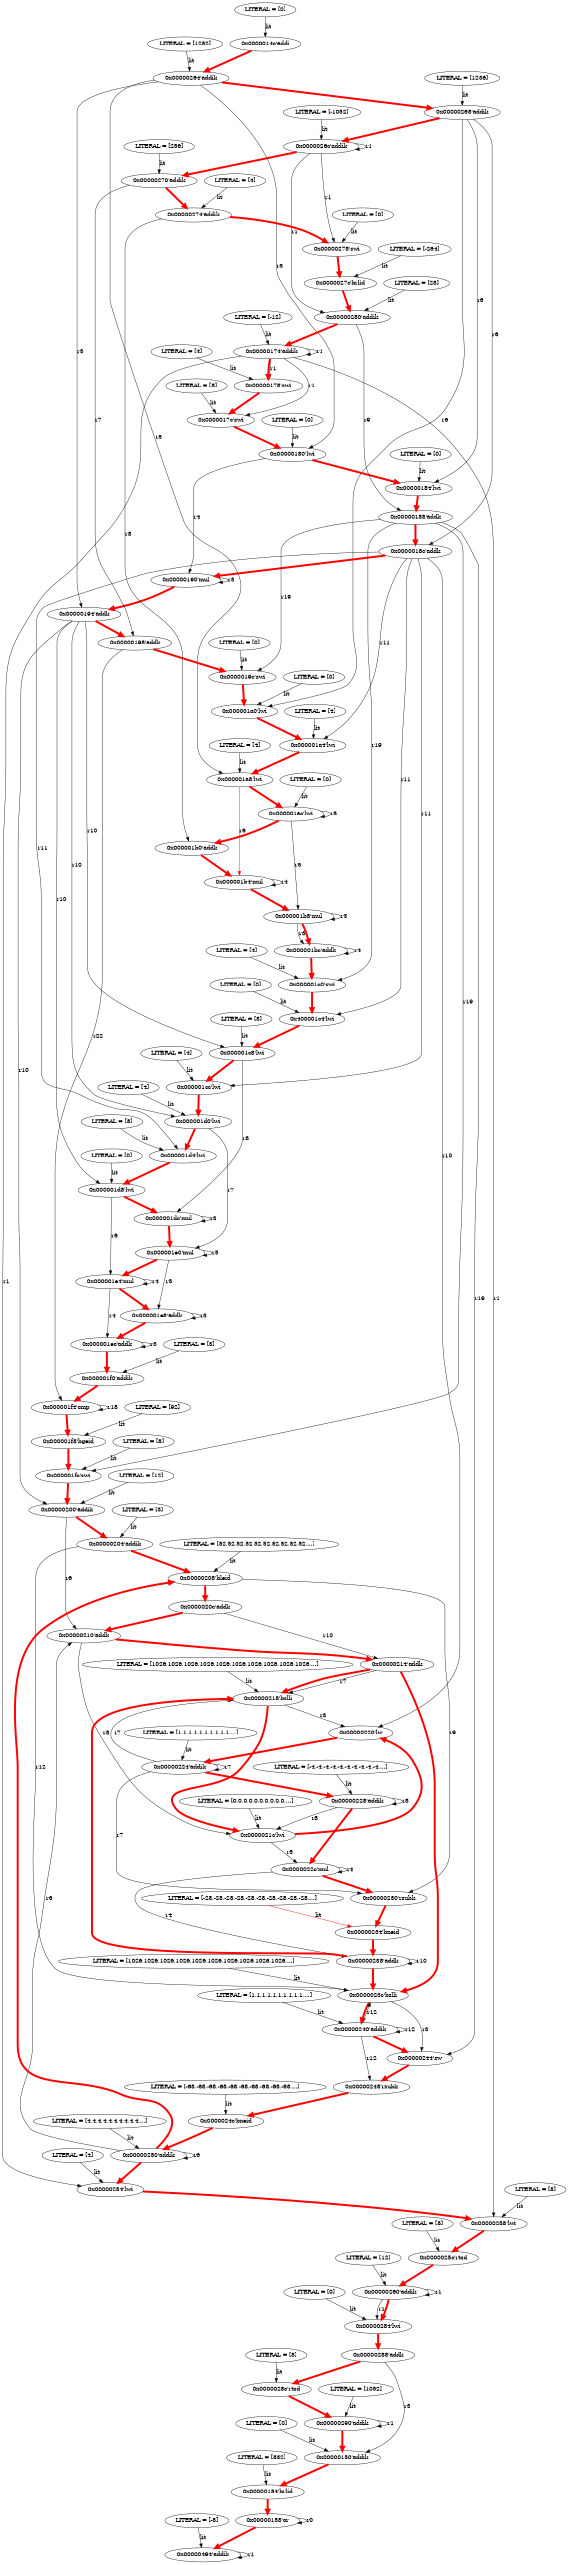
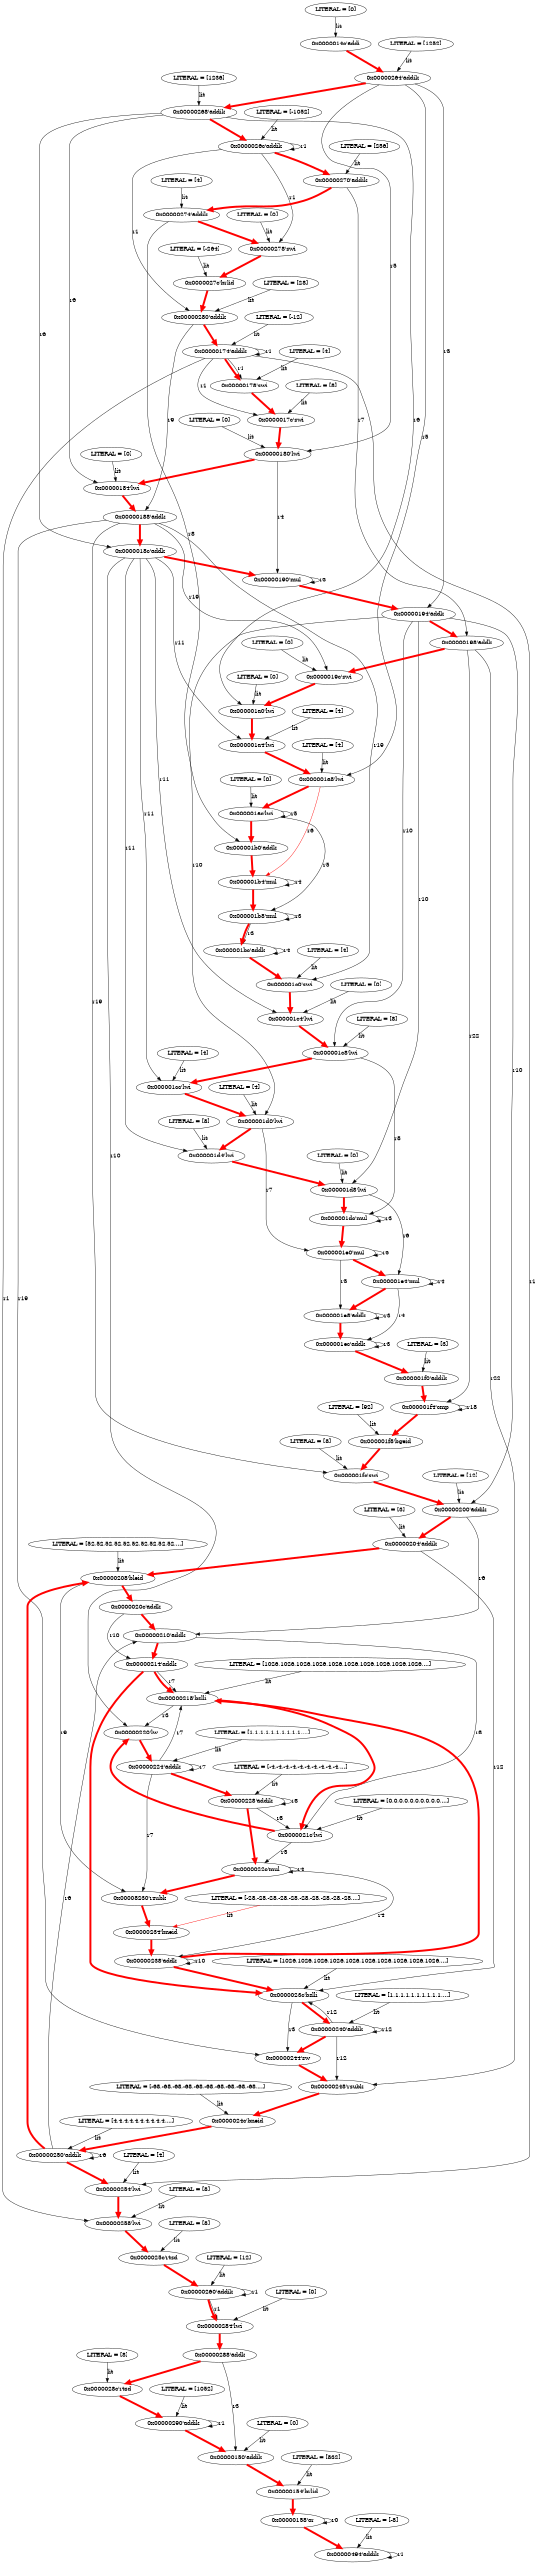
(312, 1019) -> (290, 1019)
none -> (498, 1424)
(389, 1898) -> (140, 1898)
